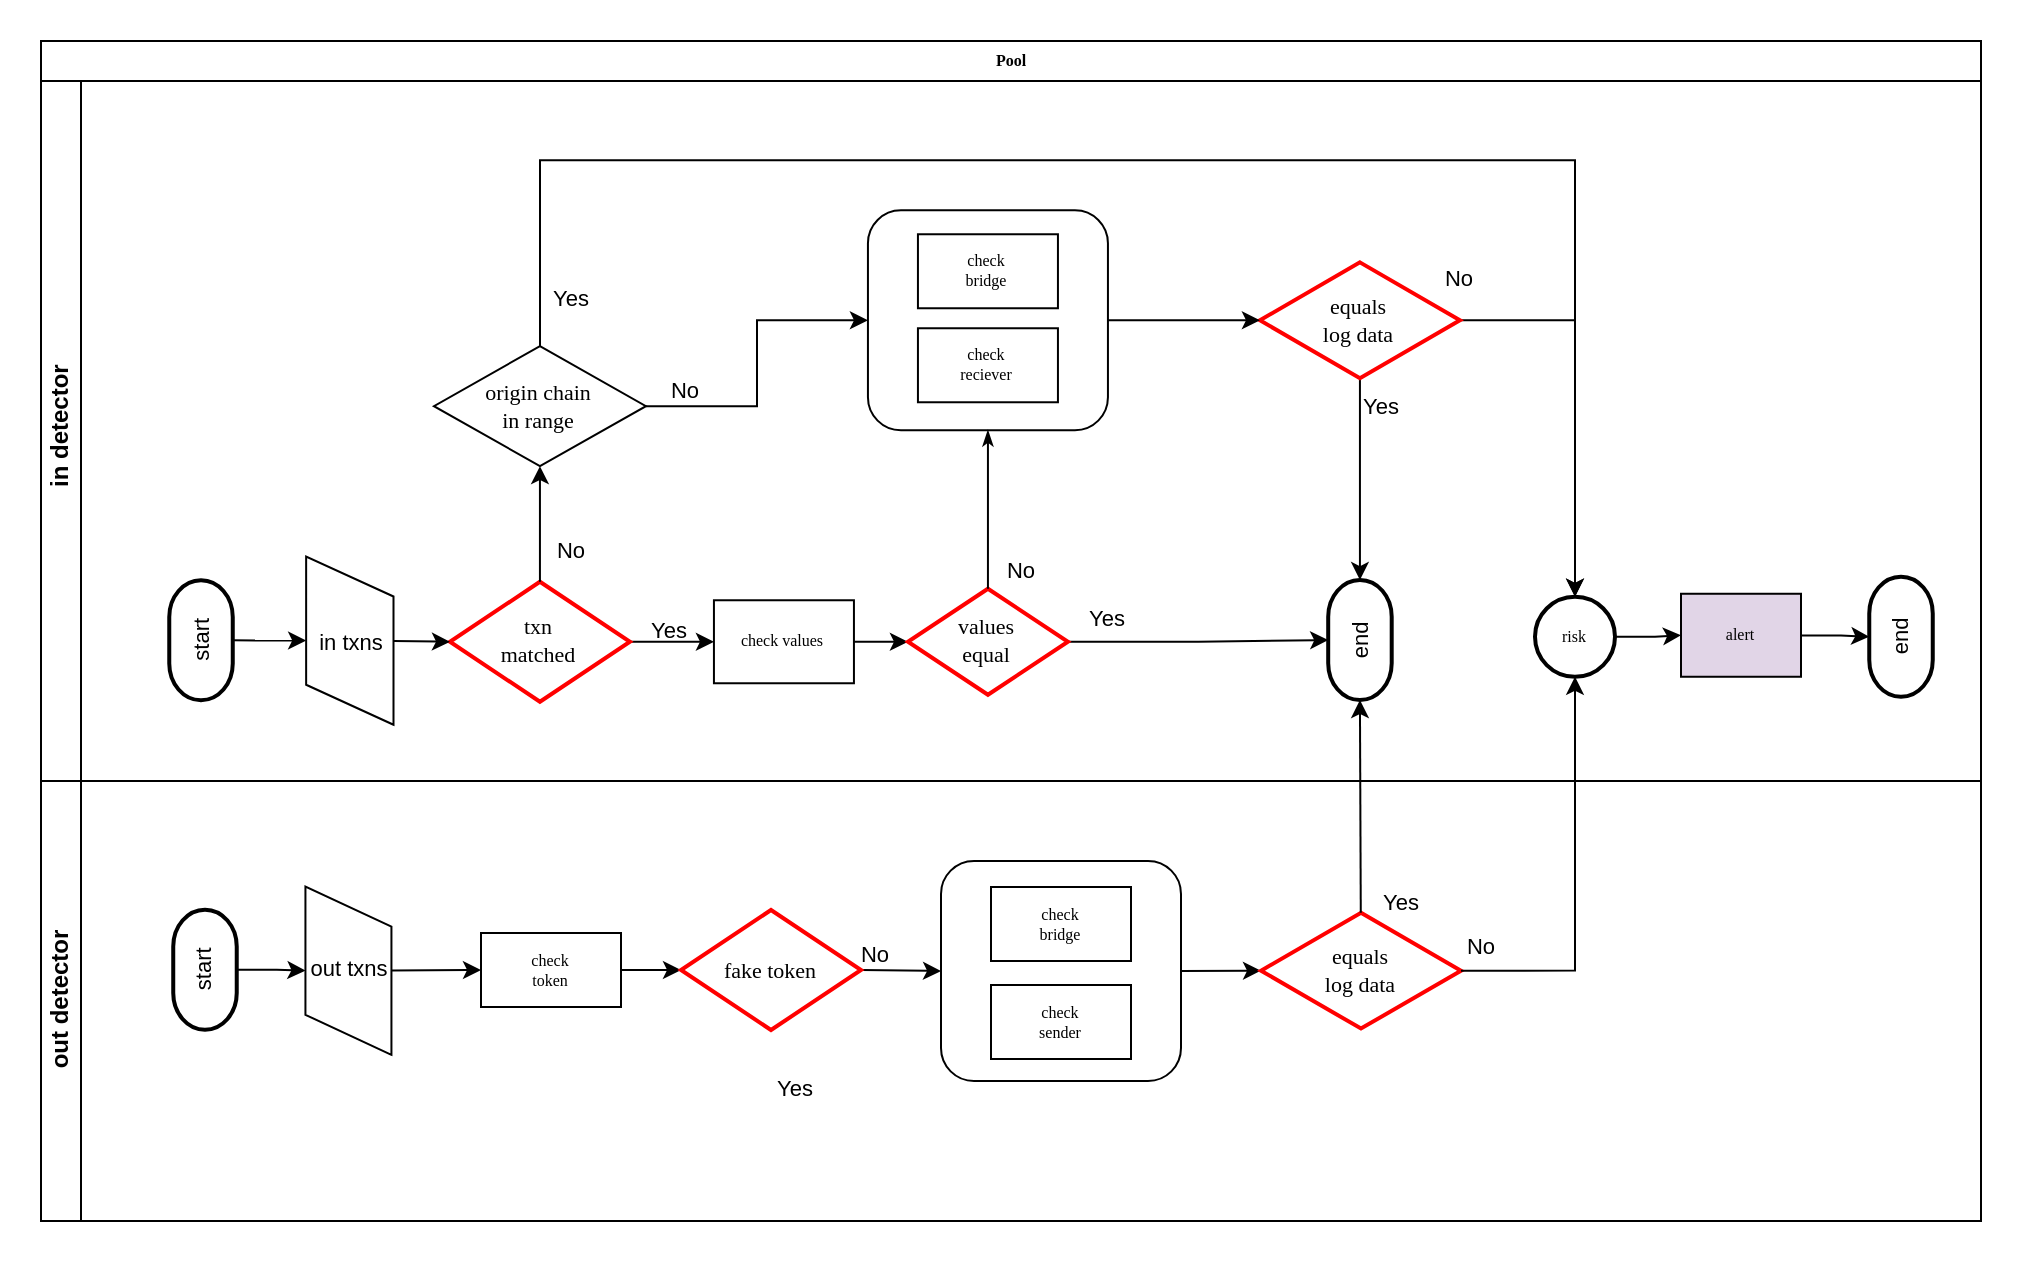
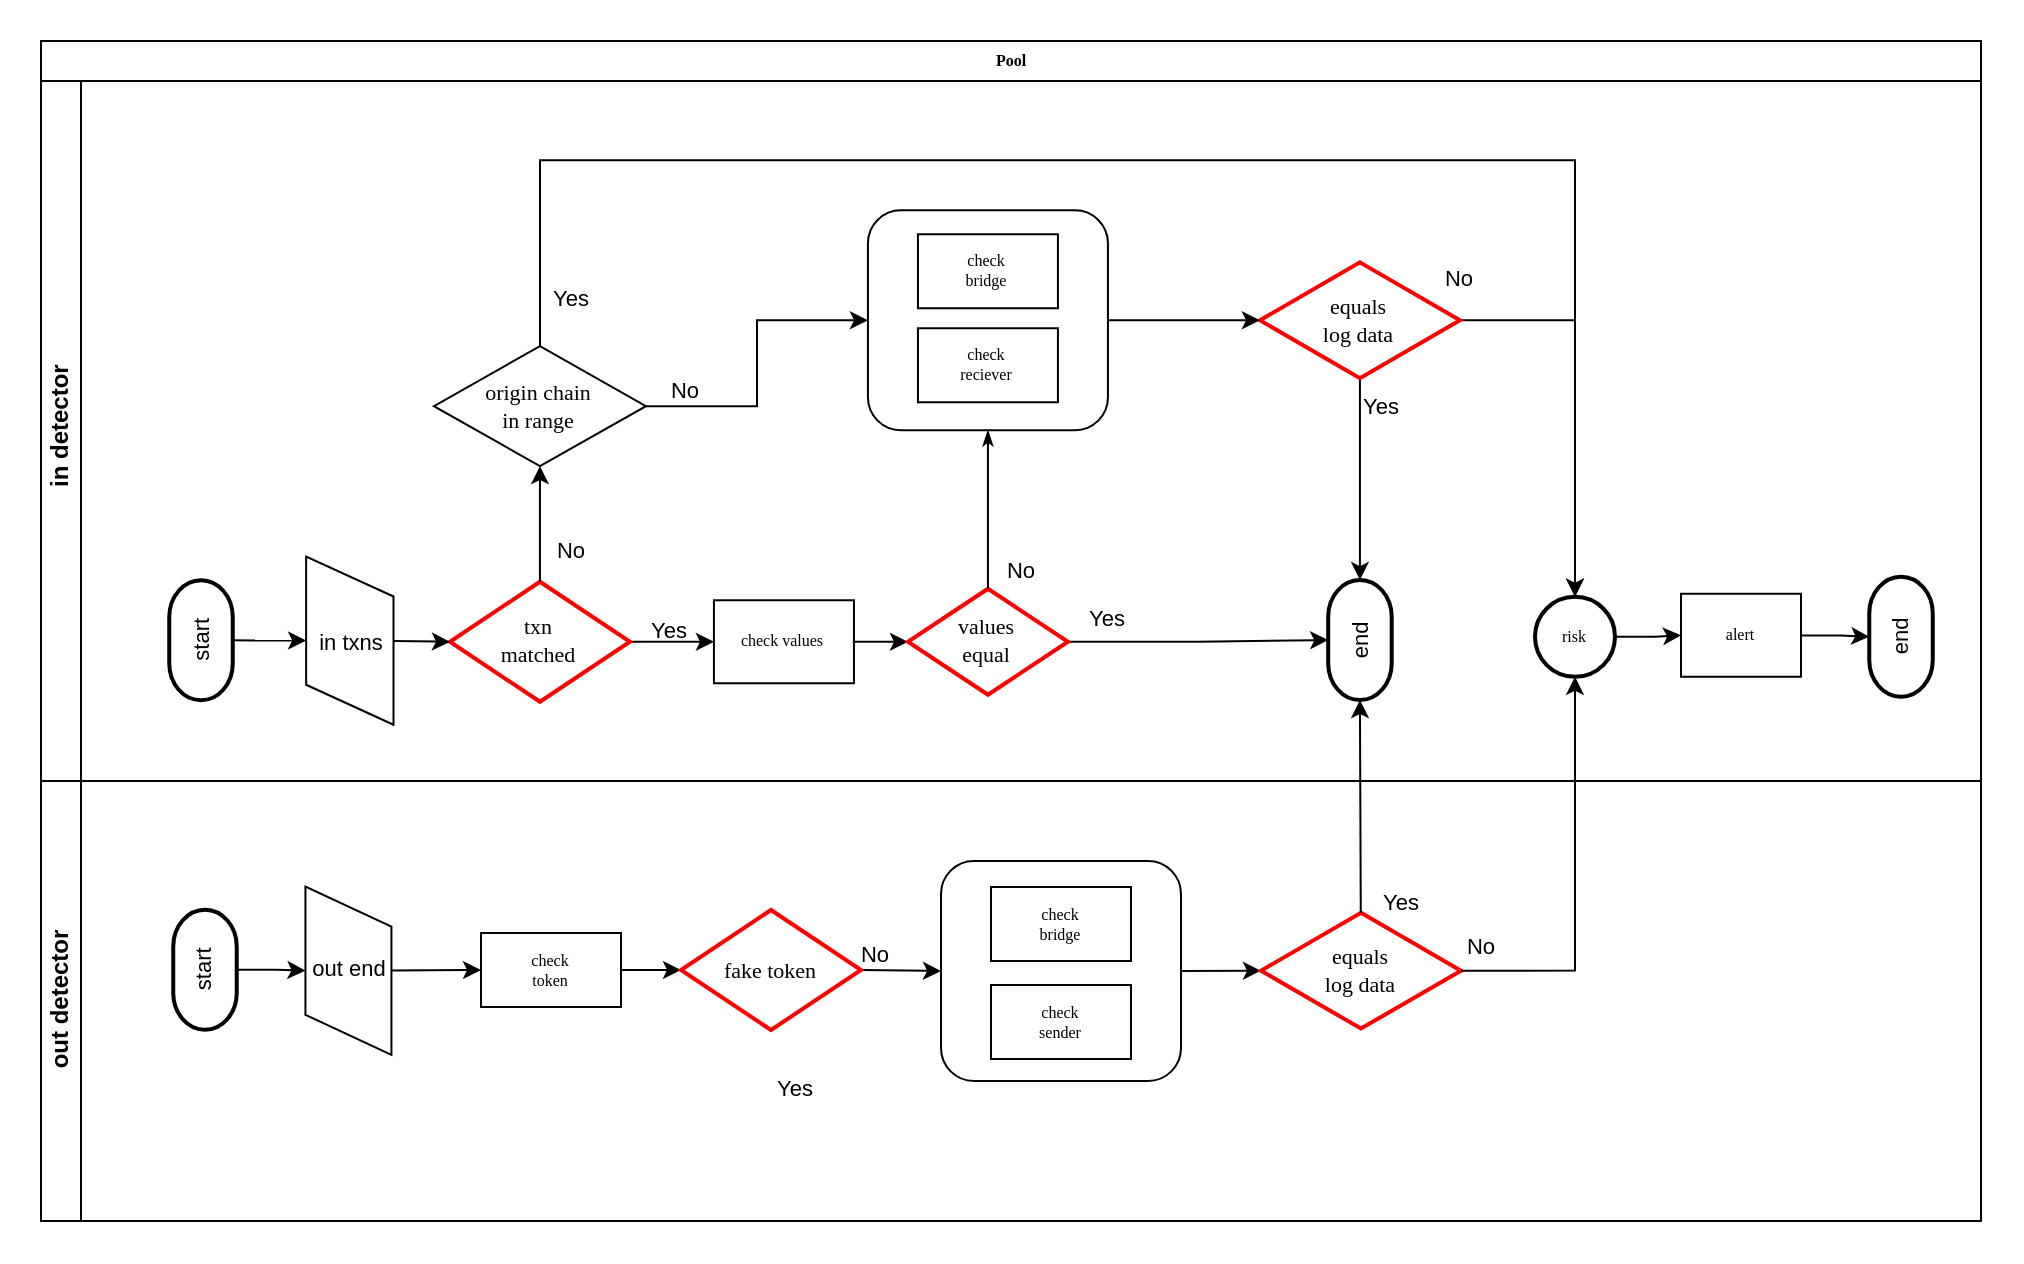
(1741, 635) -> (1741, 635)
(350, 969) -> (350, 969)
